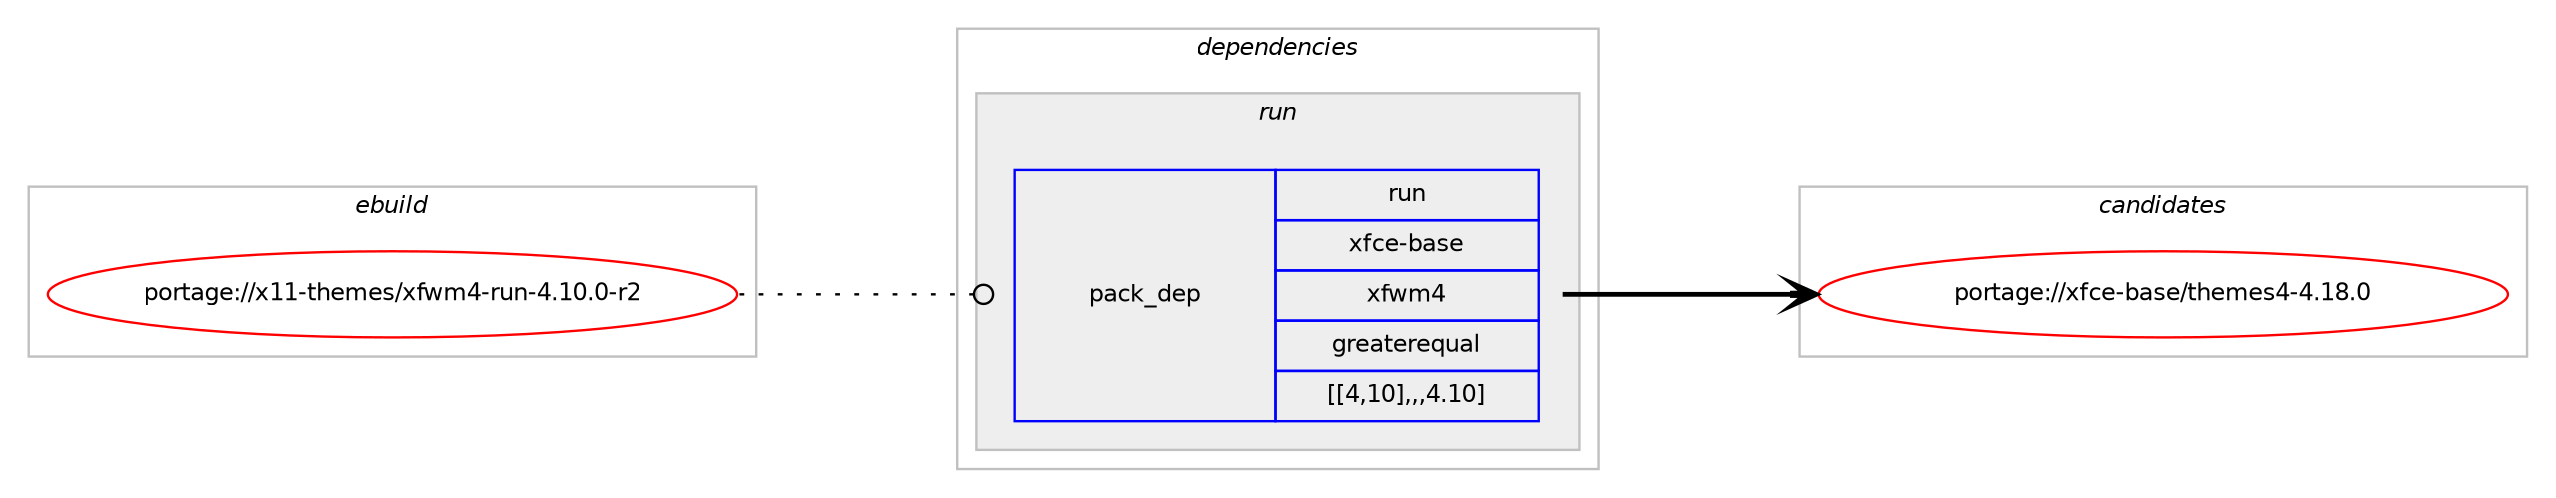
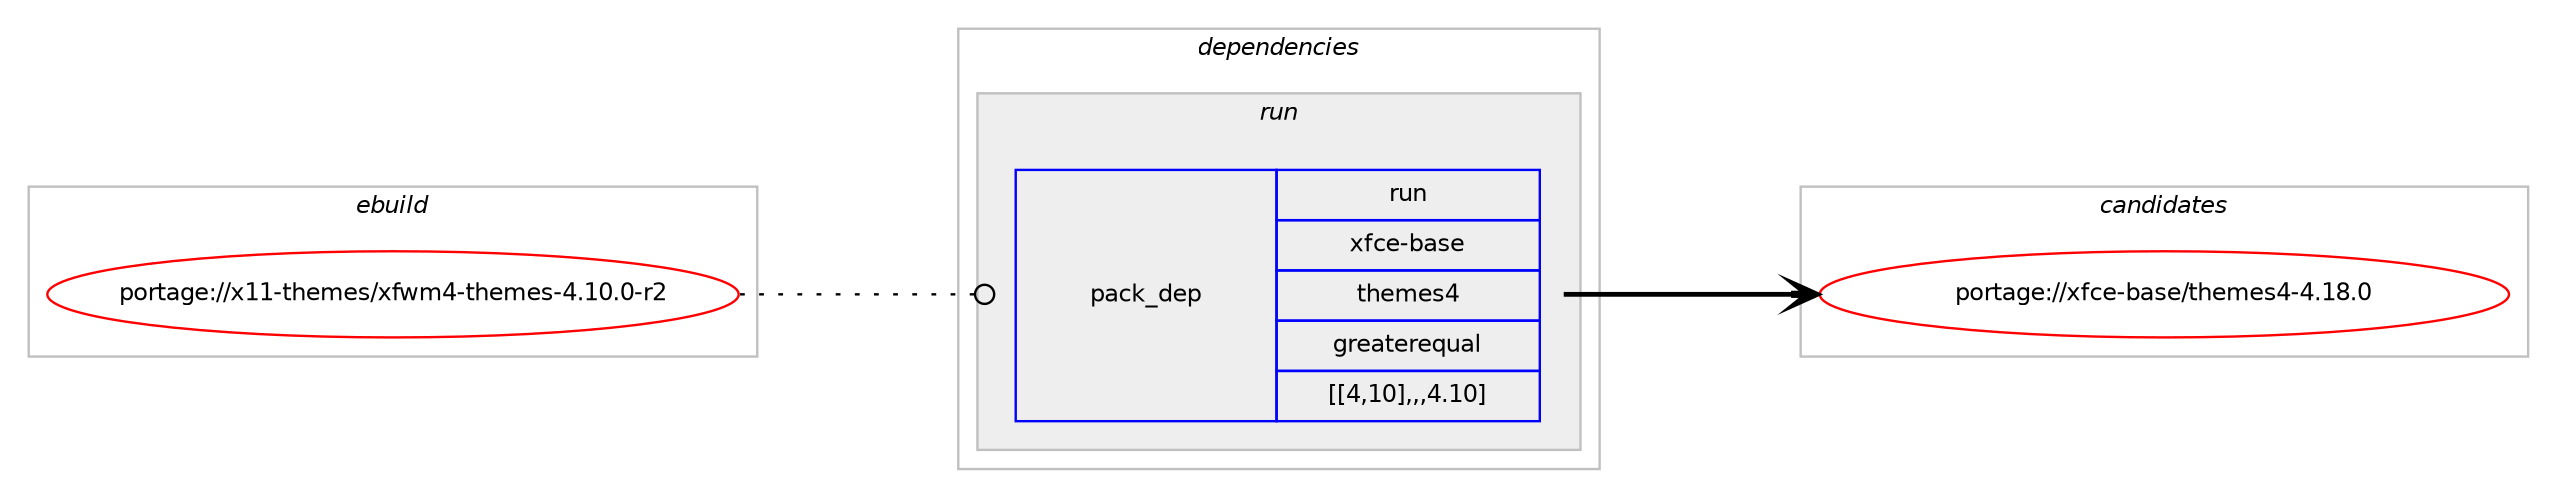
(392, 294) -> (393, 294)
(1407, 294) -> (1408, 294)
